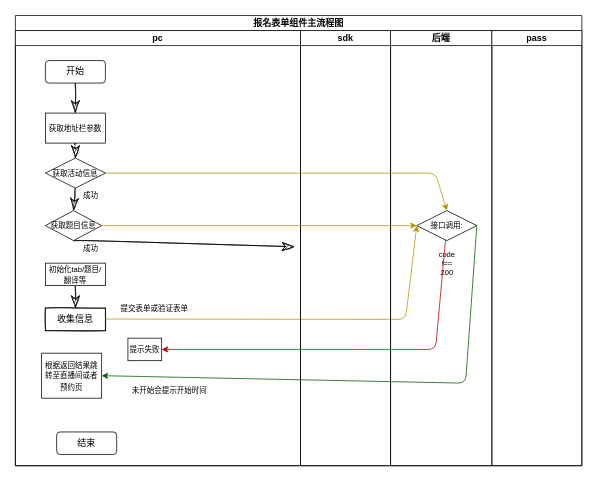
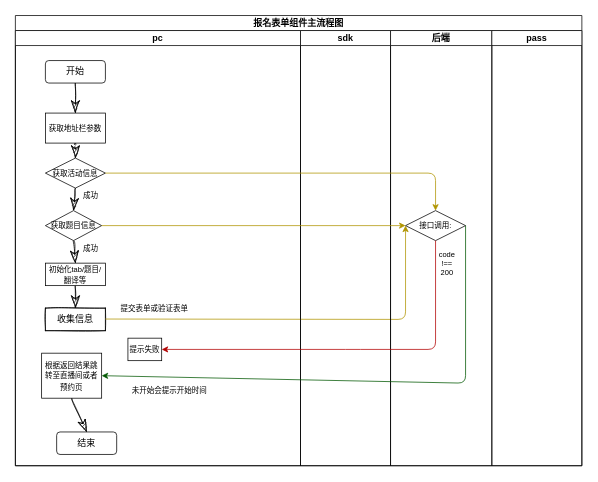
(447, 225) -> (435, 225)
(179, 243) -> (74, 245)
none -> (77, 410)
